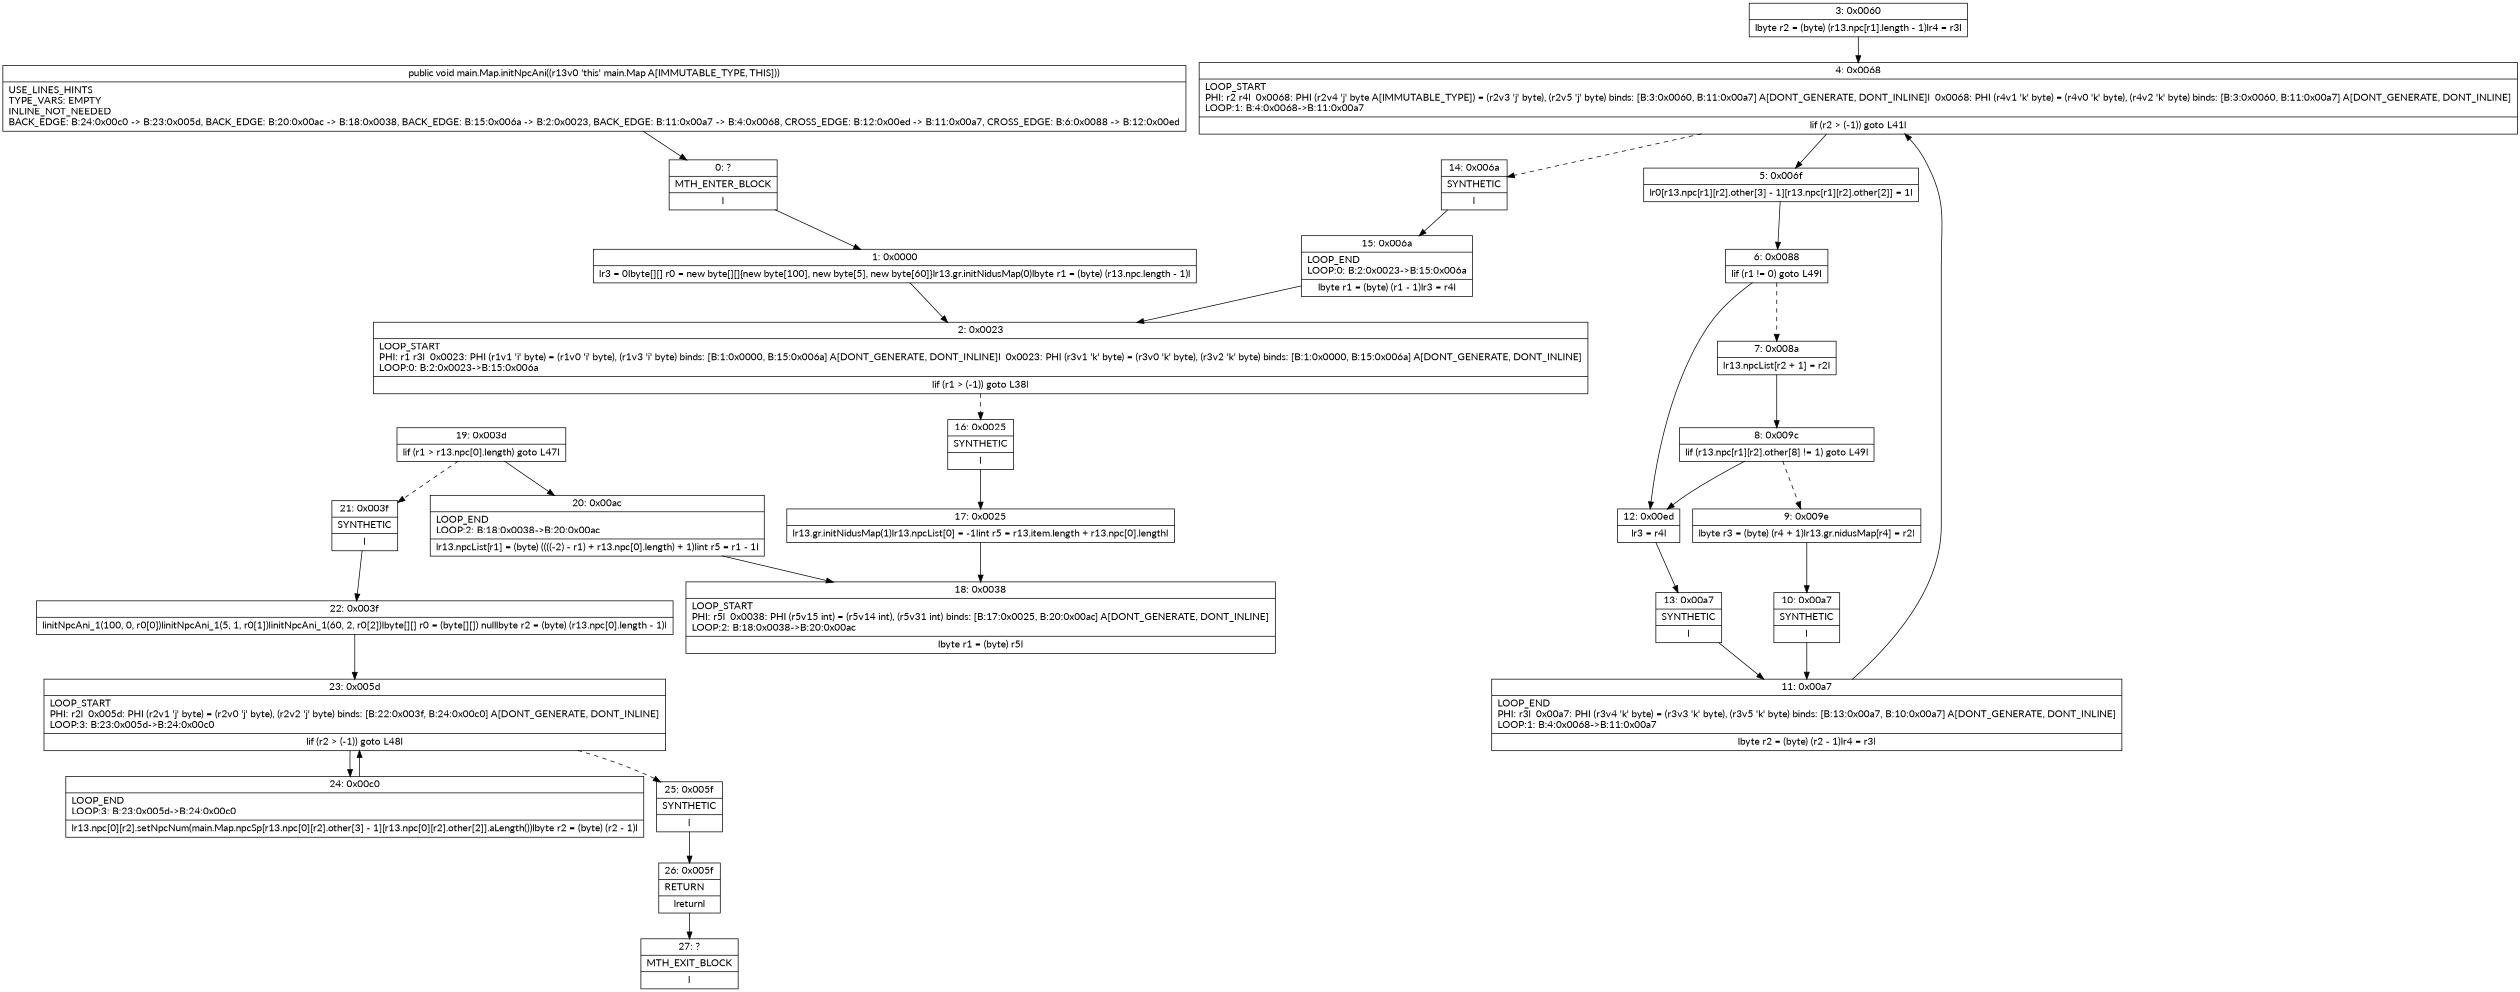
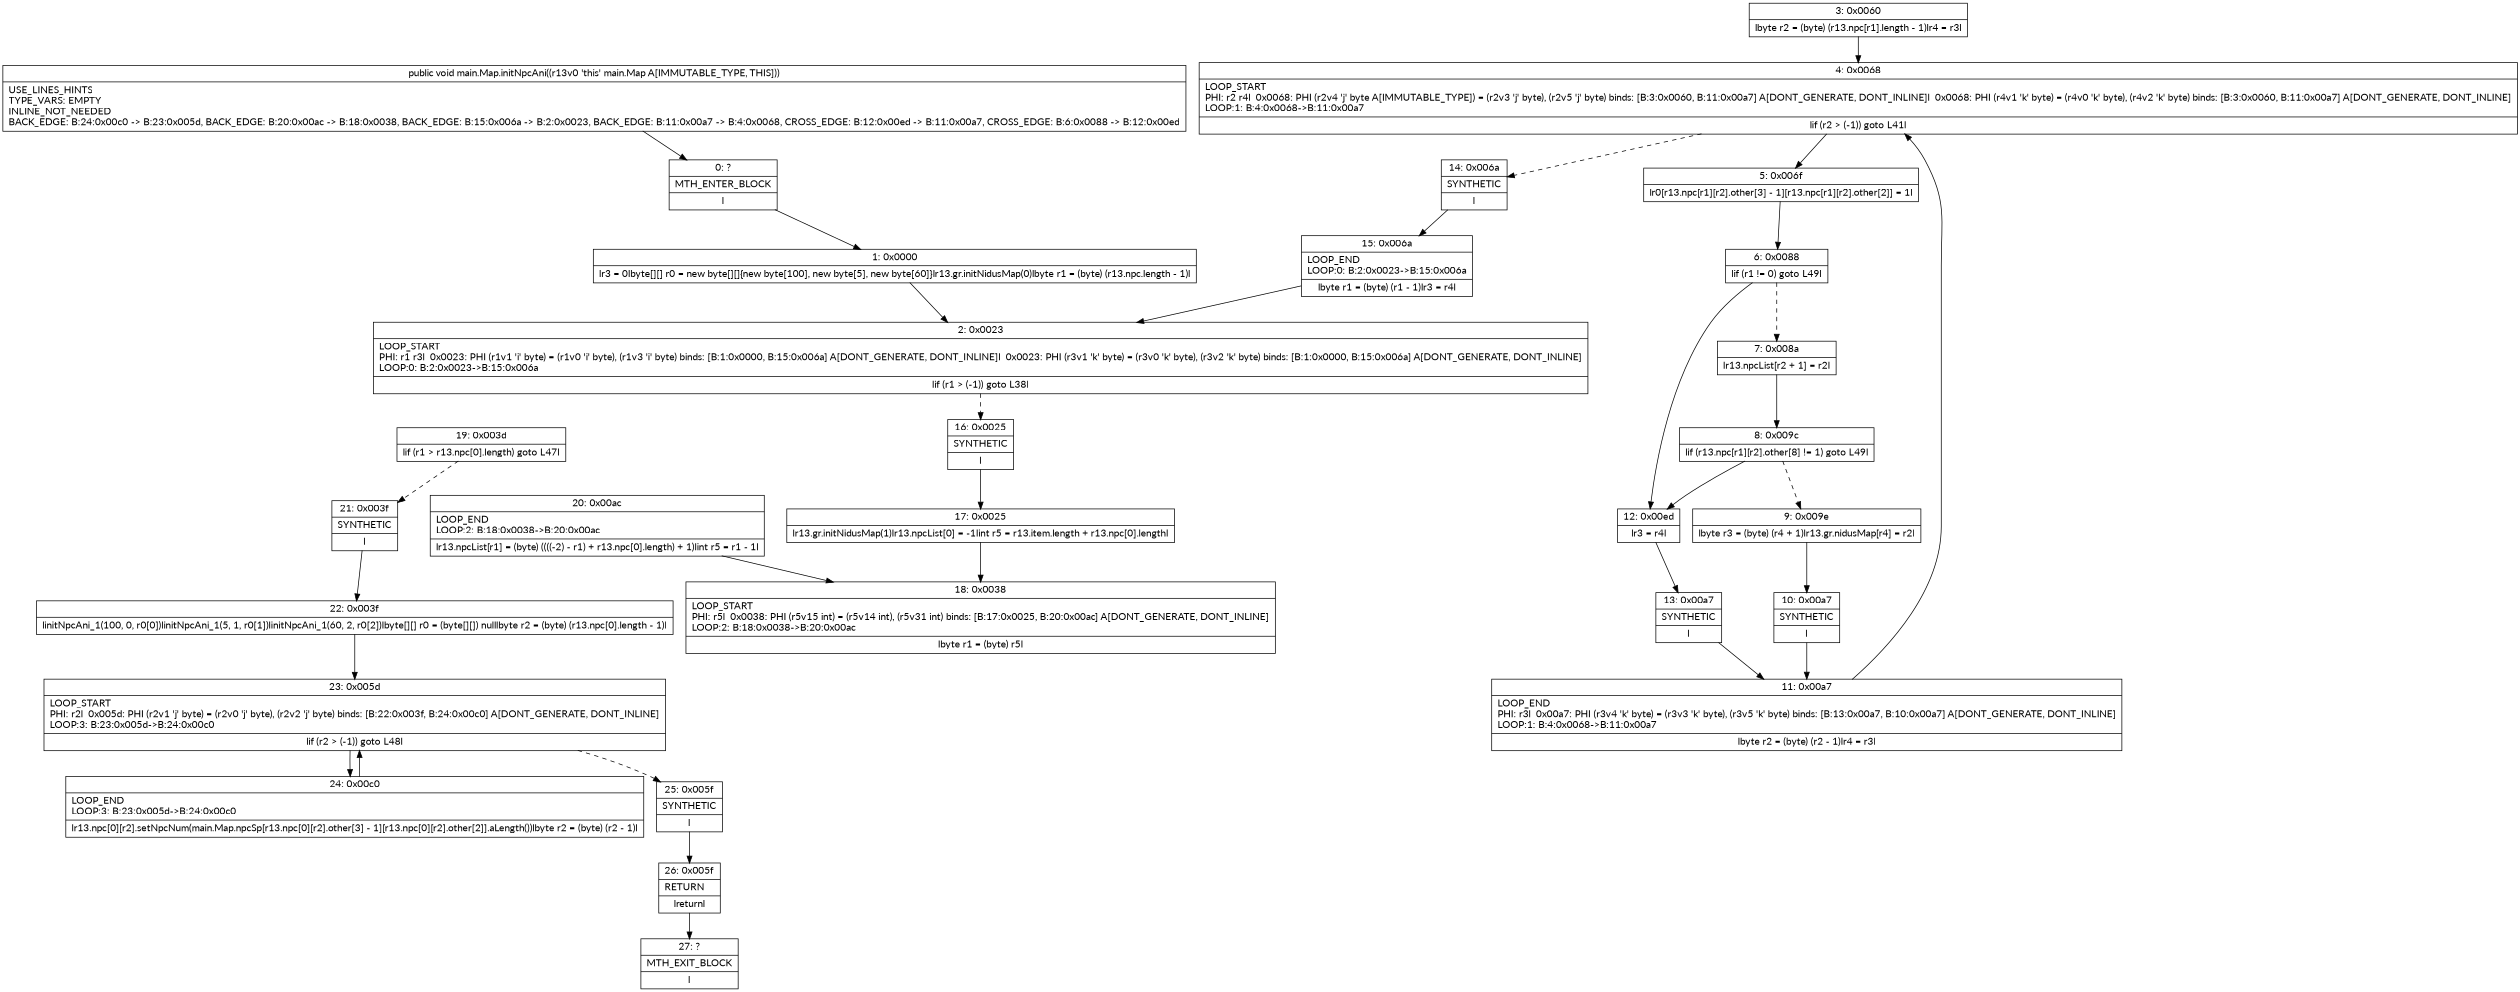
(526, 476) -> none
